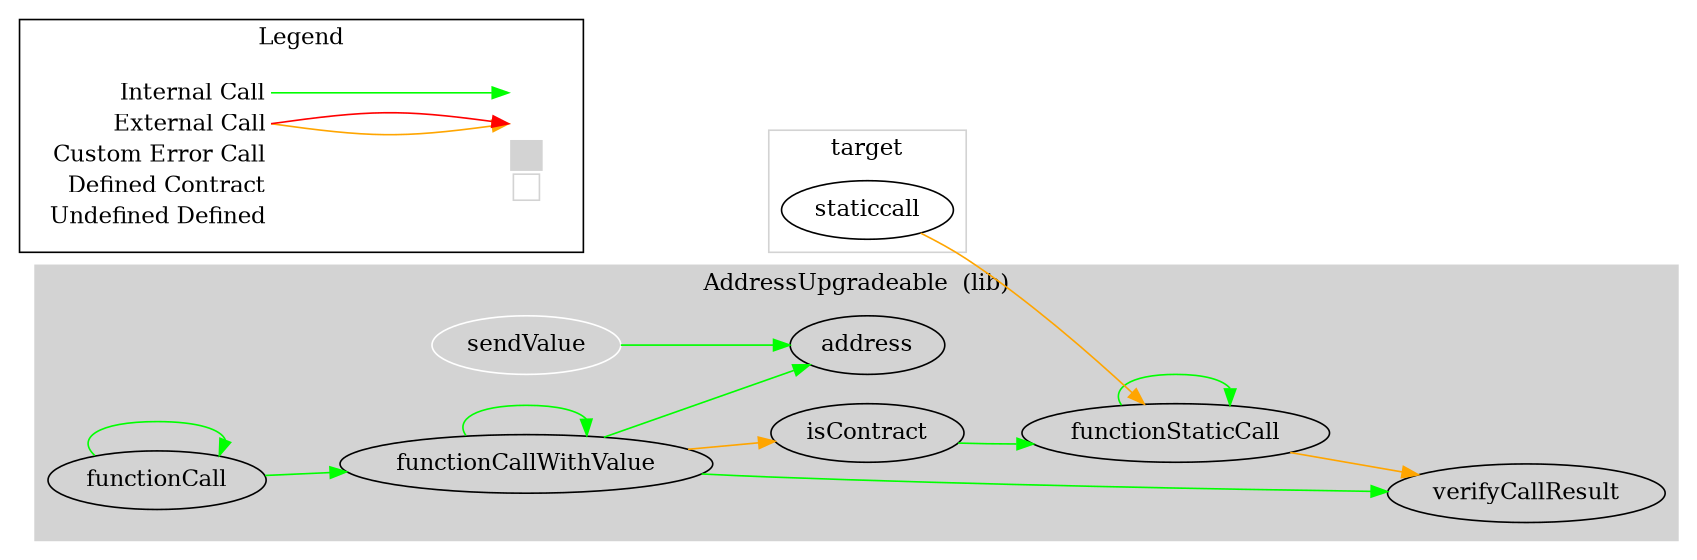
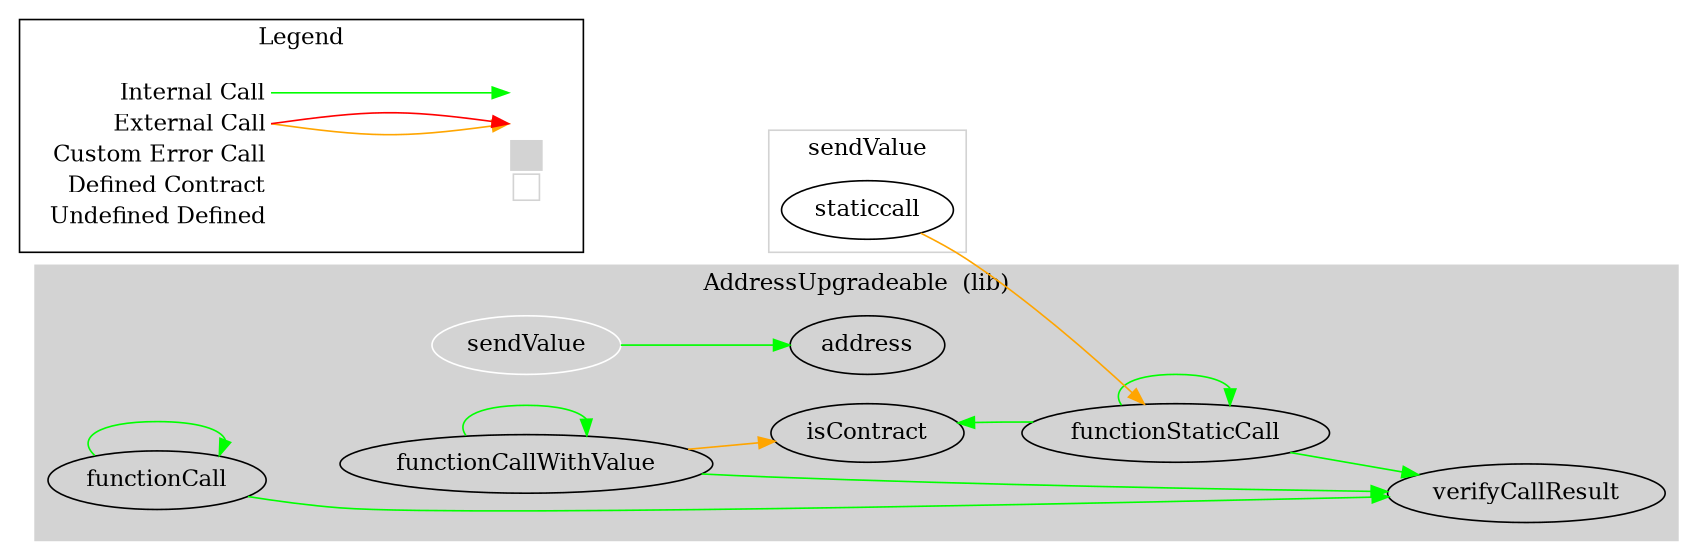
(867, 149) -> (867, 149)
(699, 404) -> none
(987, 444) -> (1004, 422)
(1346, 462) -> (1346, 462)
(298, 474) -> (810, 508)
